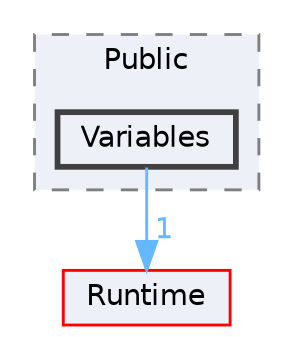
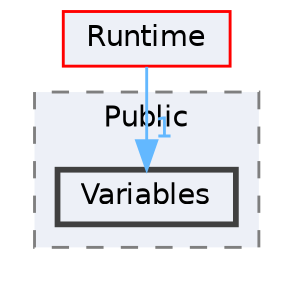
(147, 208) -> (147, 111)
